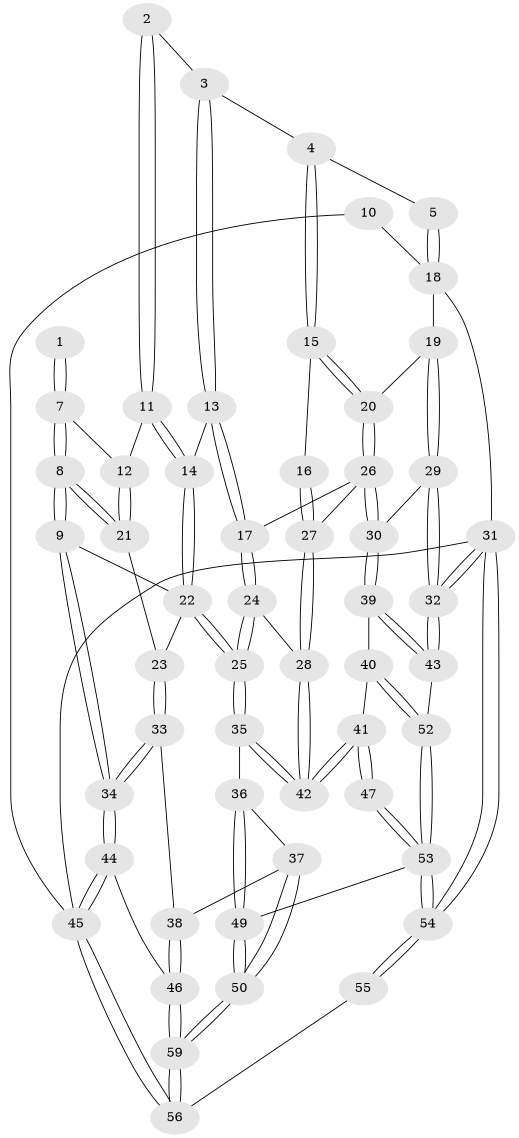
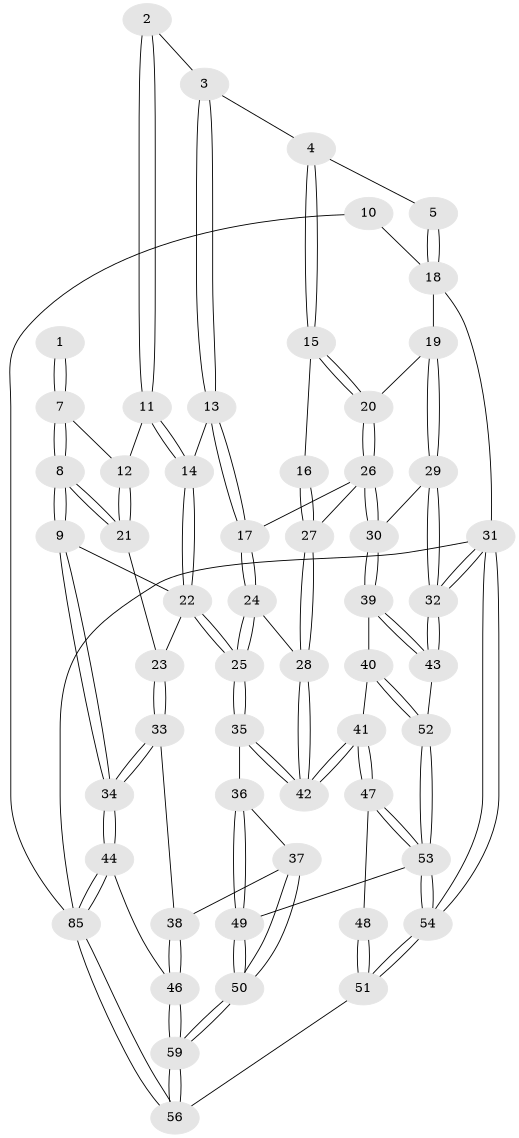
(76, 924) -> (76, 924)
none -> (363, 924)
(363, 989) -> (363, 989)
